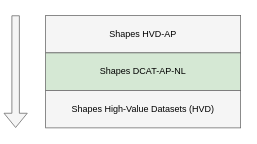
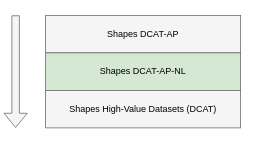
(143, 34) -> (143, 34)
(143, 109) -> (143, 109)
